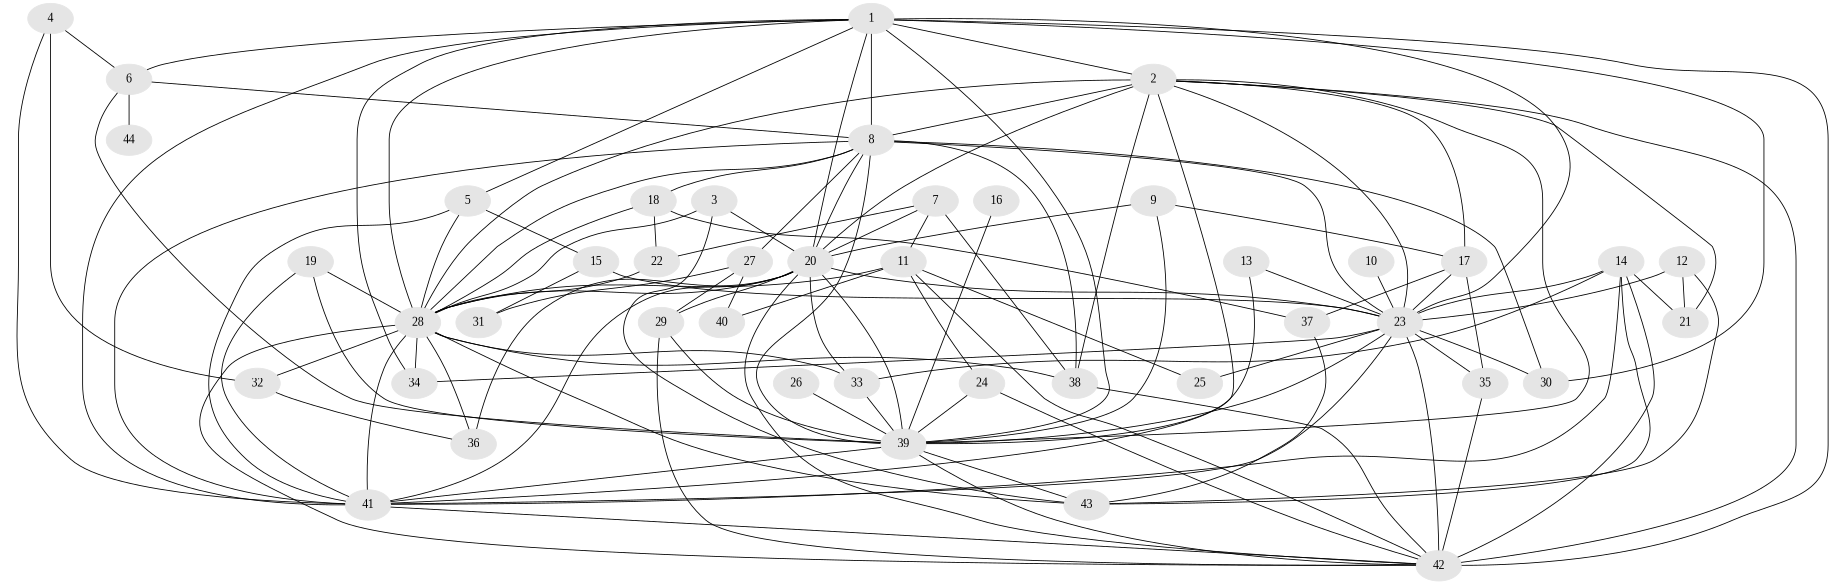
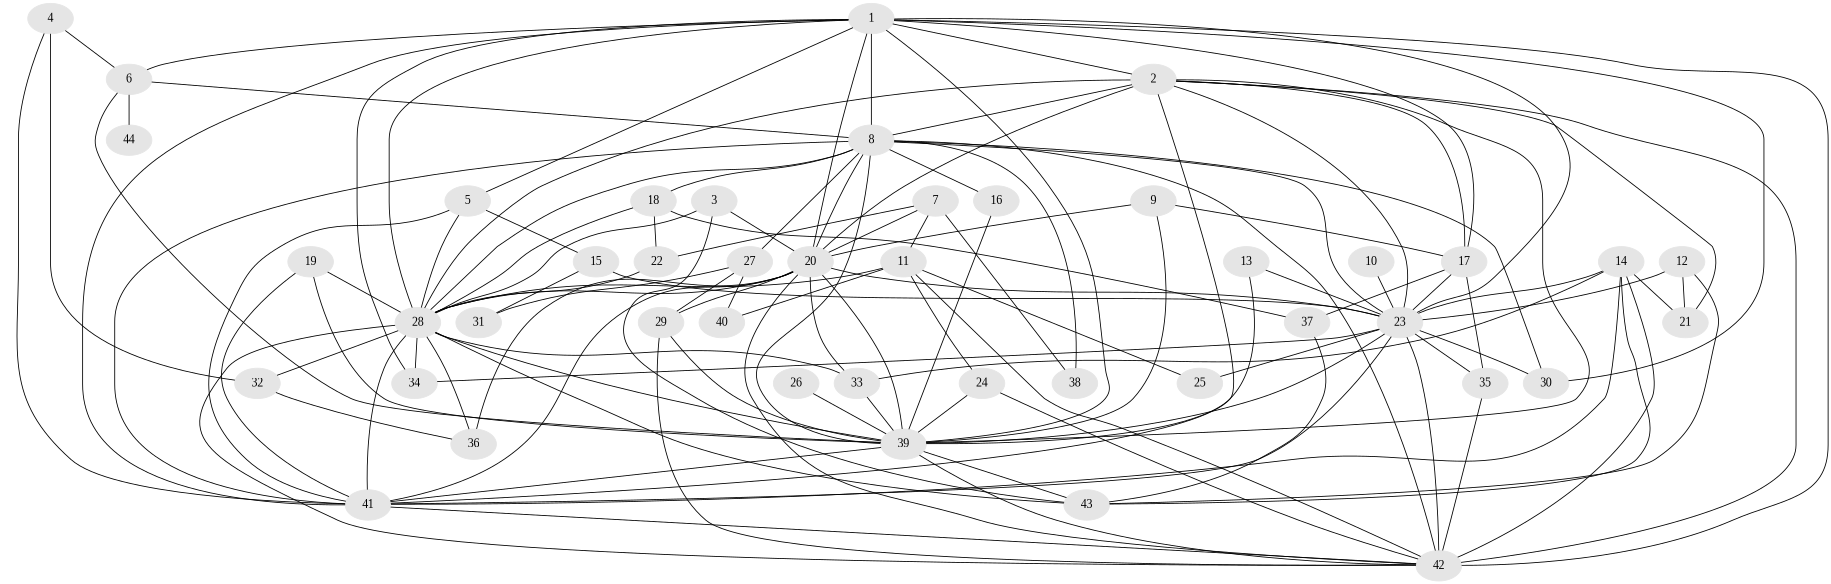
none -> (1241, 58)
none -> (927, 167)
(1111, 231) -> none
(728, 363) -> (645, 394)
(1290, 421) -> (1255, 229)
